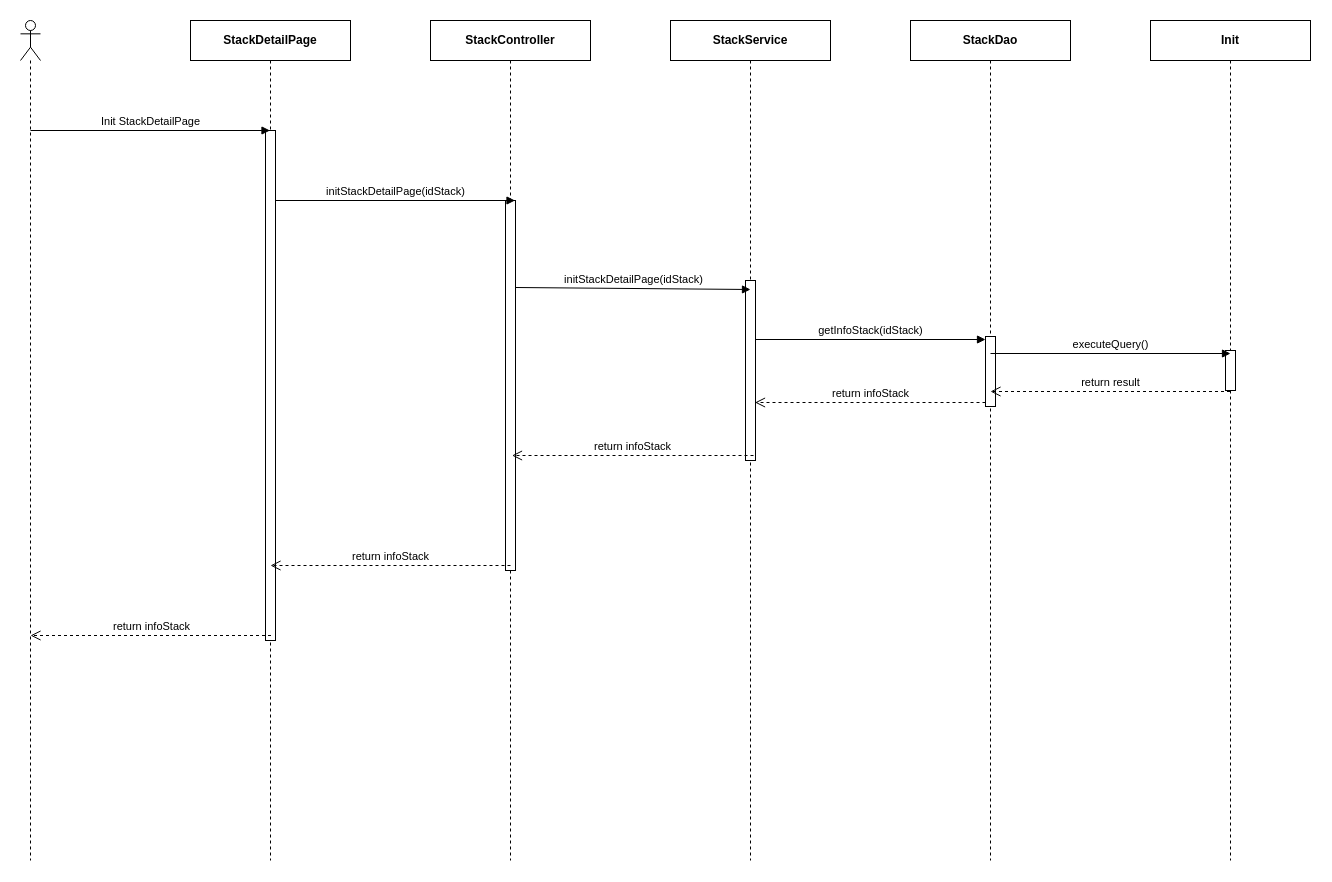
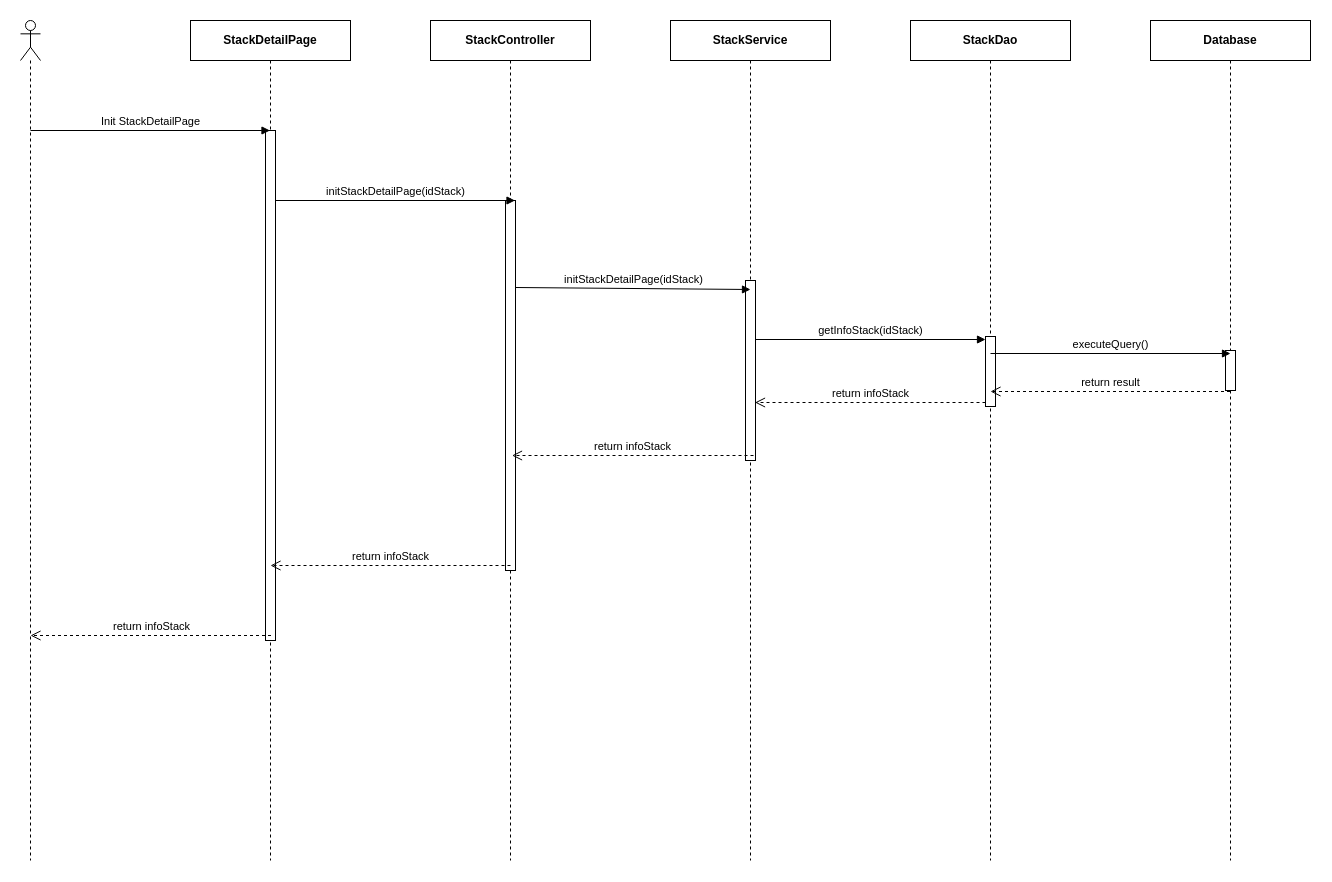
(1231, 41) -> (1231, 41)
